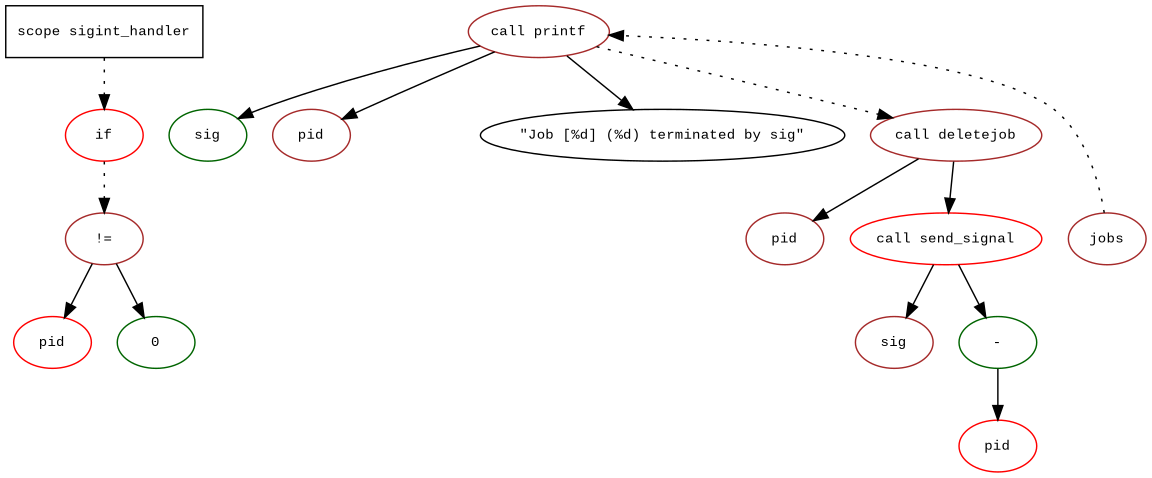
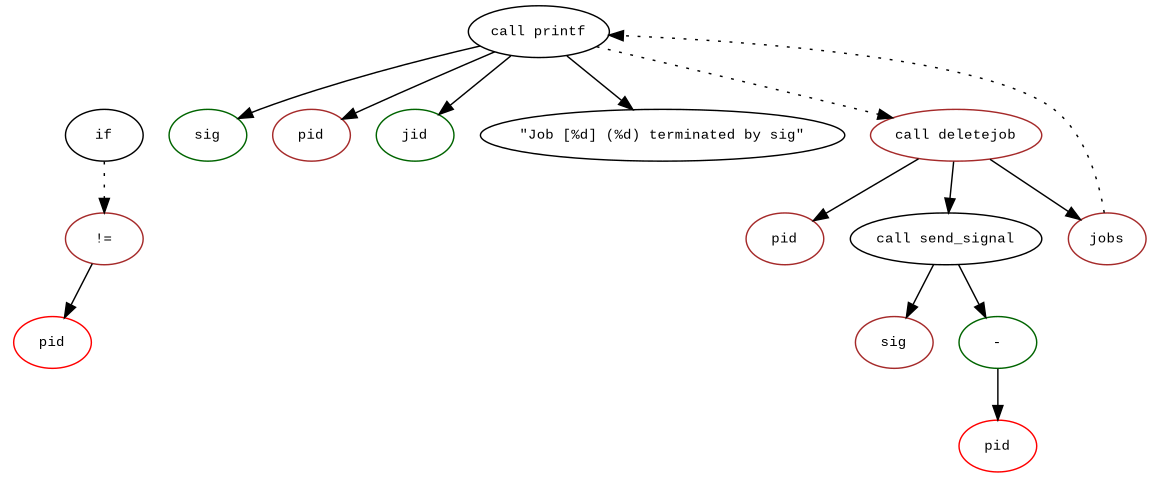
(104, 32) -> none
(539, 32) -> (539, 32)
(104, 135) -> (104, 135)
none -> (415, 135)
none -> (1029, 185)
(946, 239) -> (946, 239)
(156, 342) -> none
